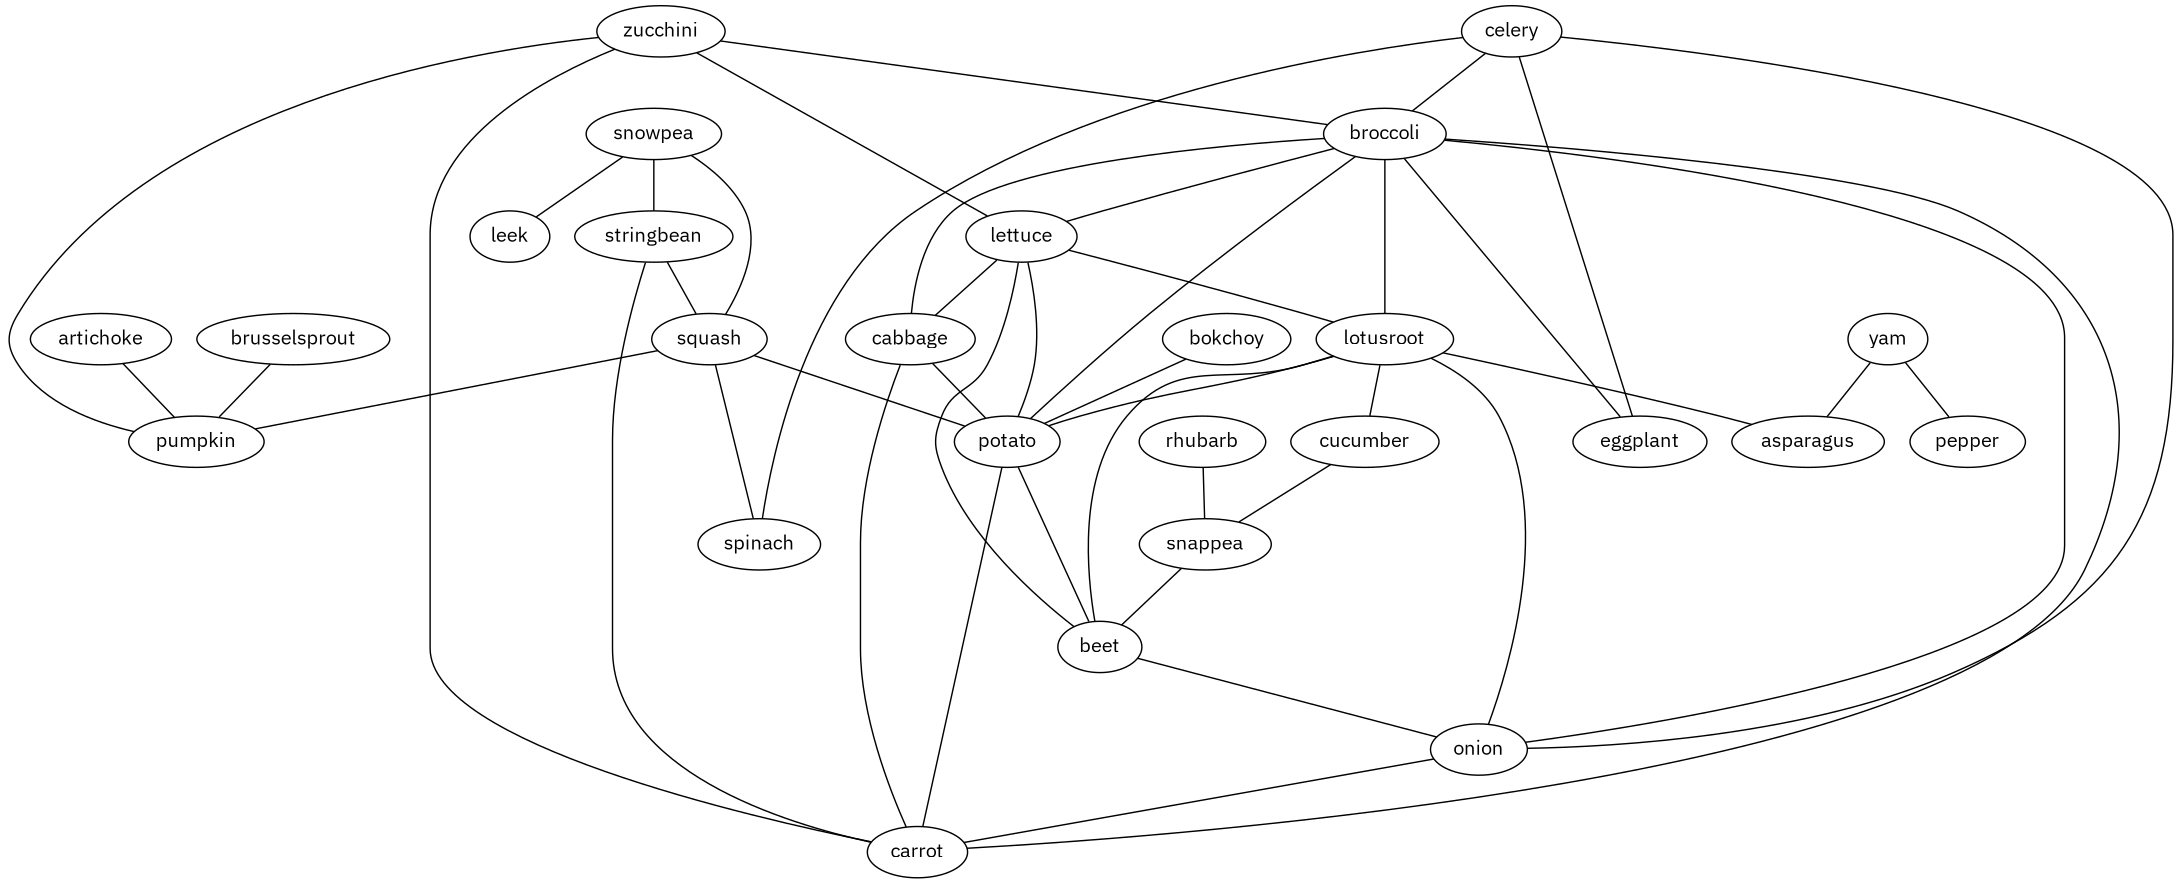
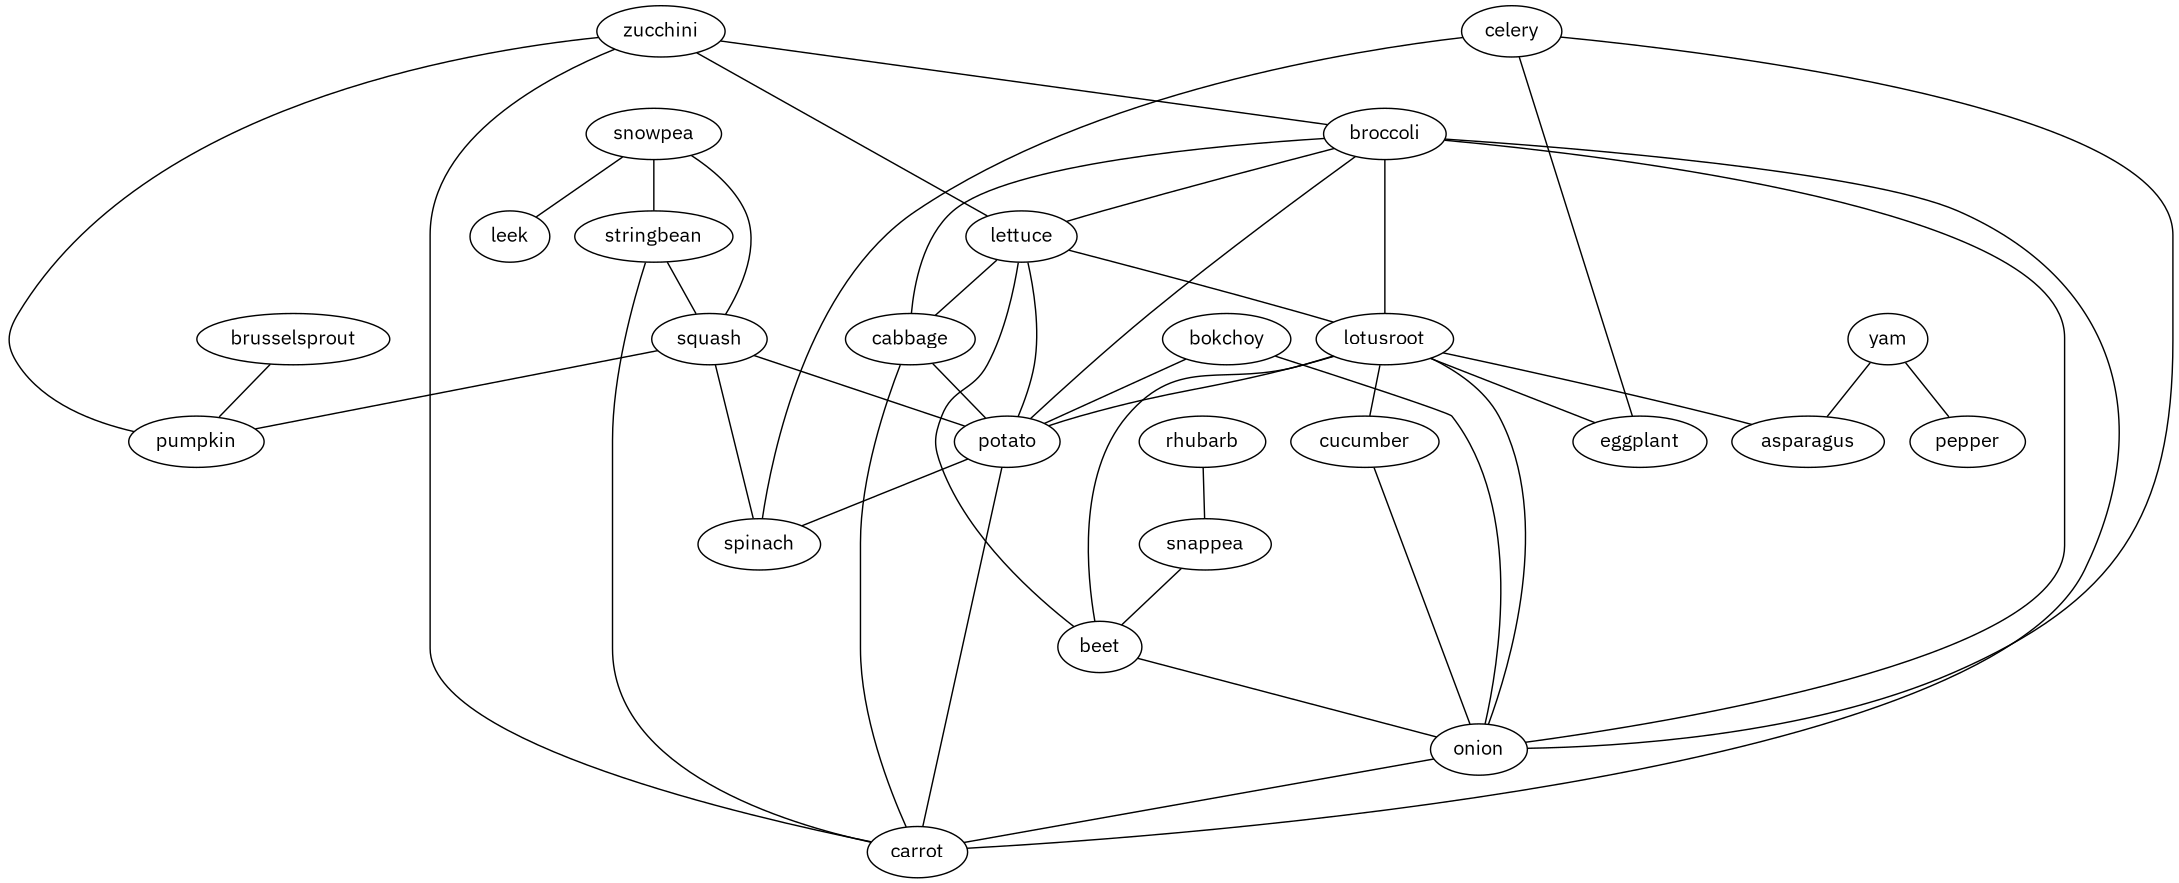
(1449, 82) -> none
(1512, 288) -> (1513, 391)
(101, 339) -> none
none -> (1482, 475)
(1285, 493) -> (1422, 596)
(1054, 544) -> (885, 492)
